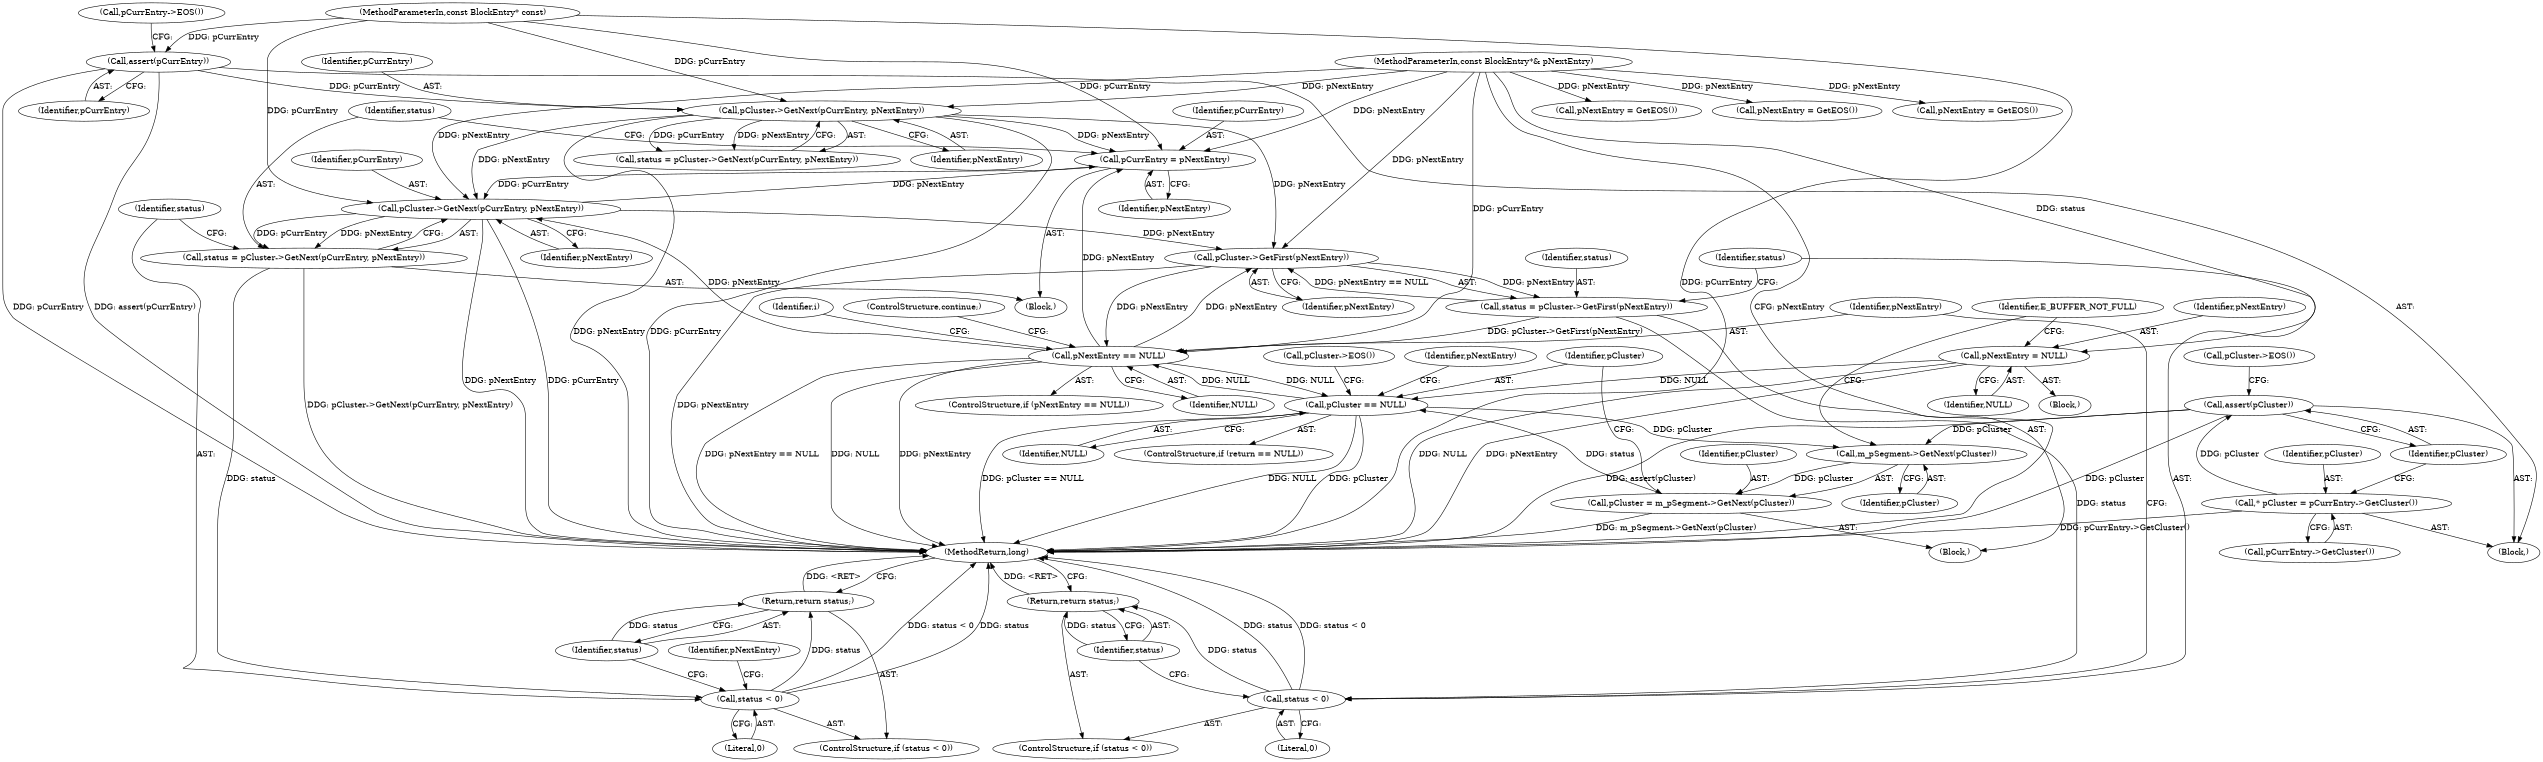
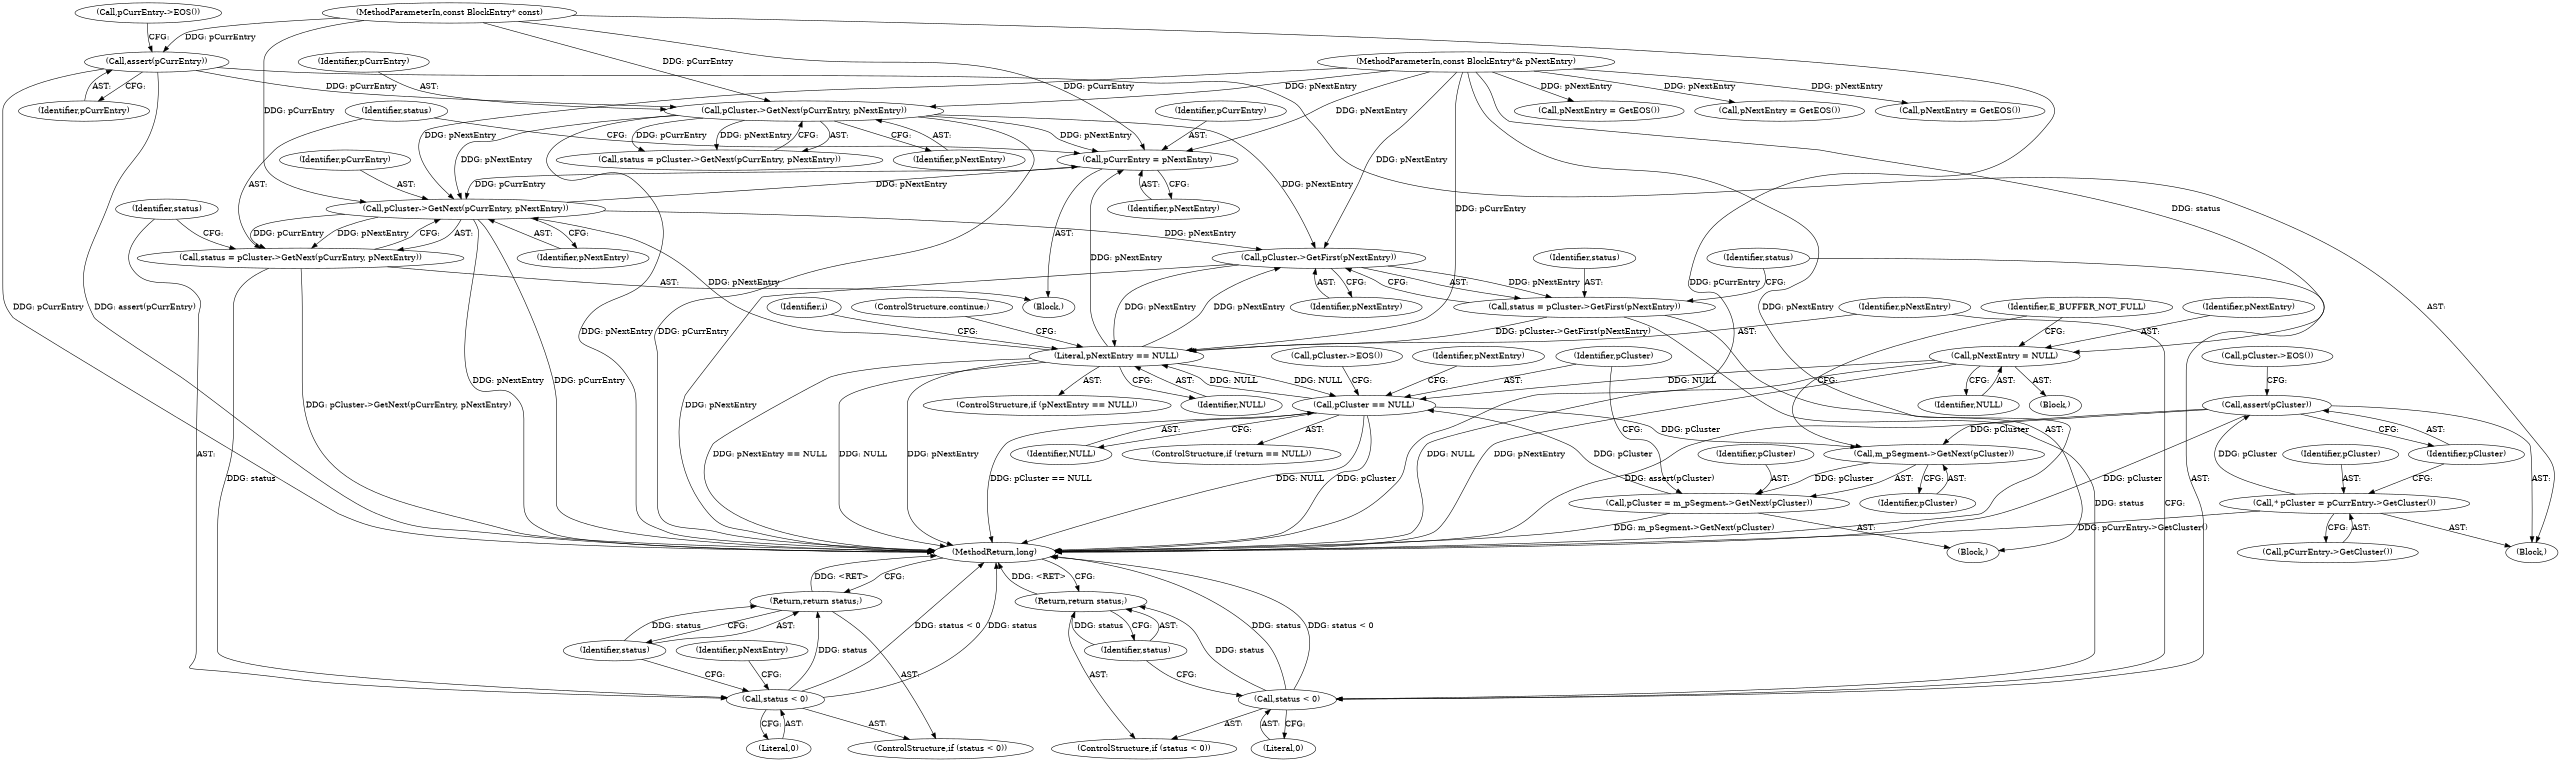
(1371, 283) -> (1399, 283)
(1790, 307) -> (1798, 307)
(1109, 356) -> (1116, 356)
(1610, 454) -> (1623, 454)
